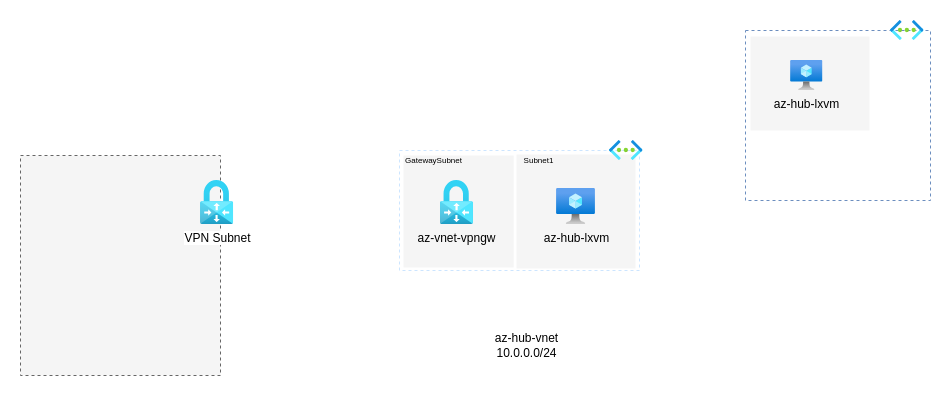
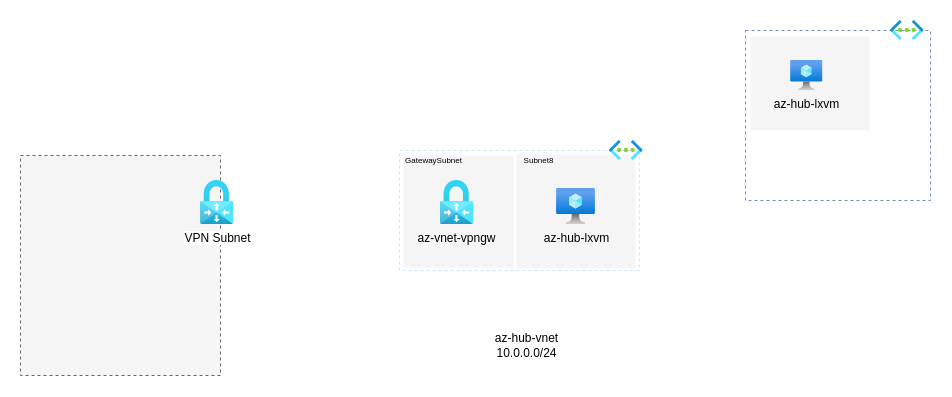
(539, 161) -> (539, 161)
